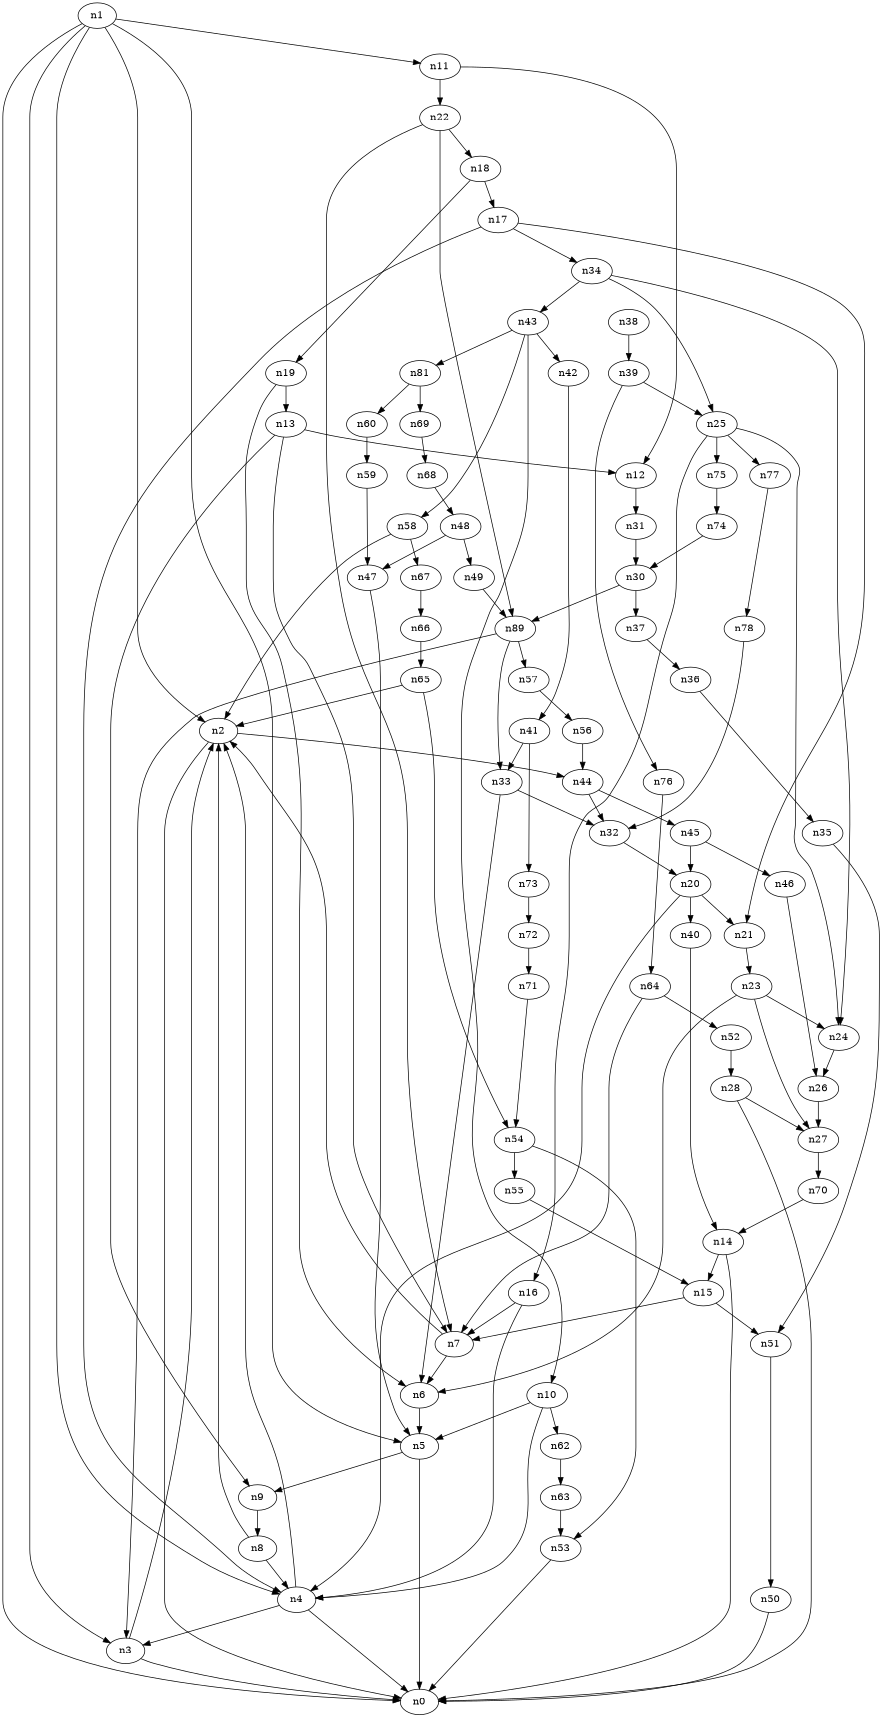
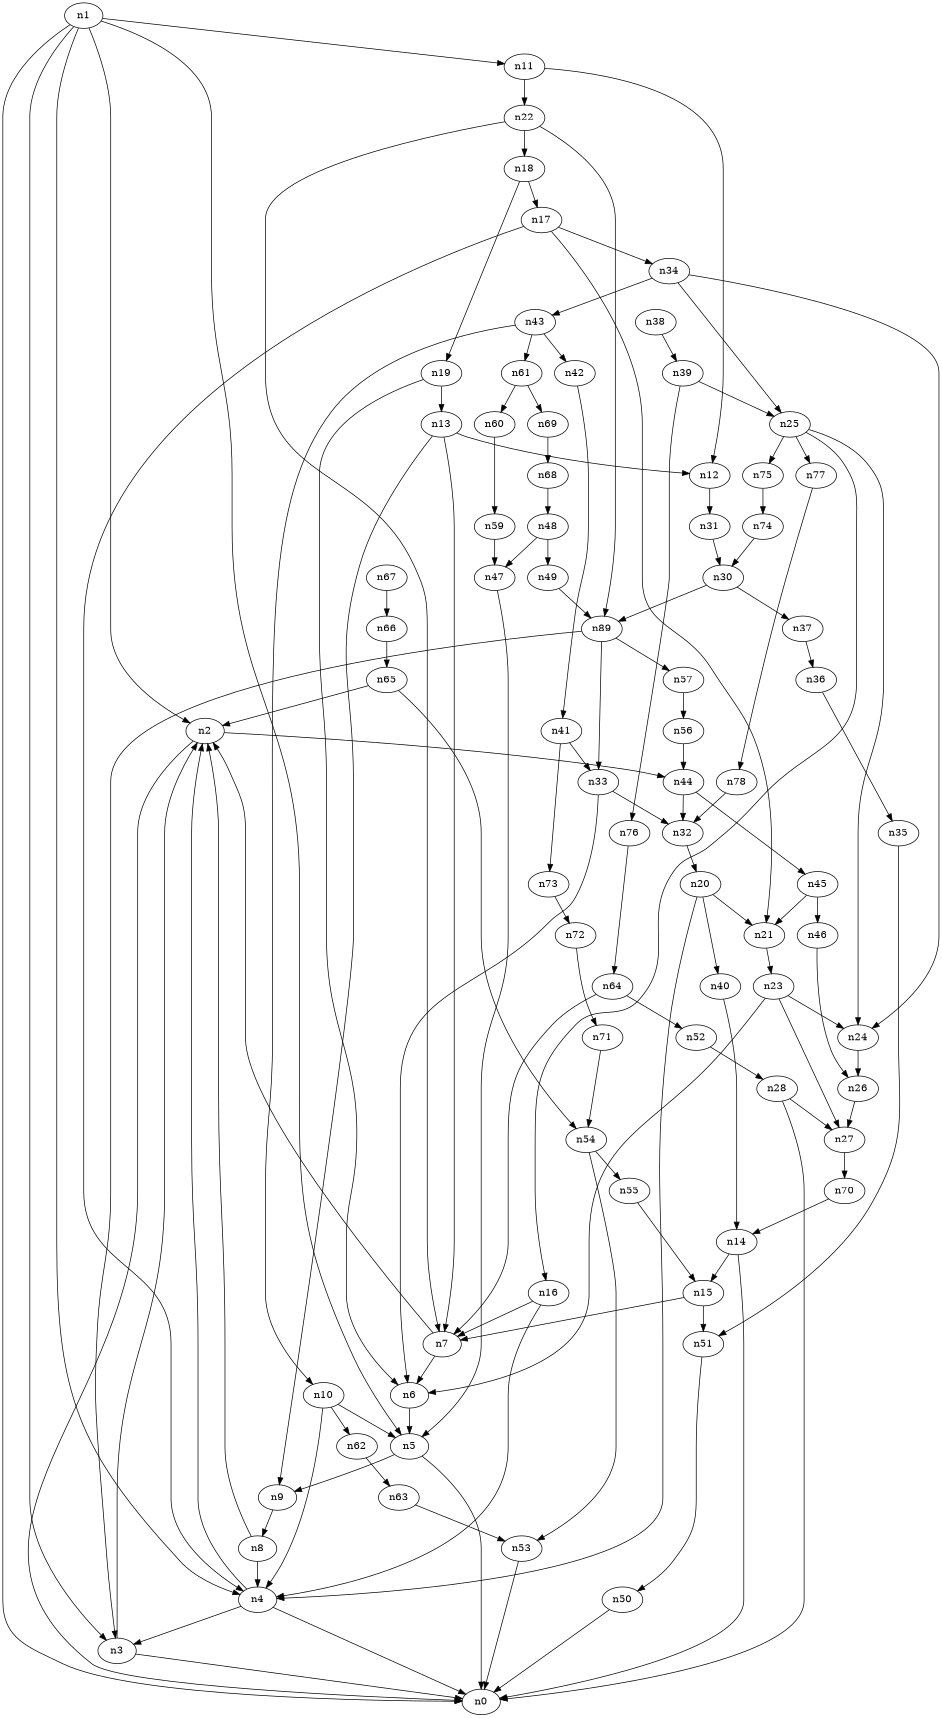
(420, 373) -> (522, 373)
(407, 527) -> none
(691, 855) -> (794, 907)
